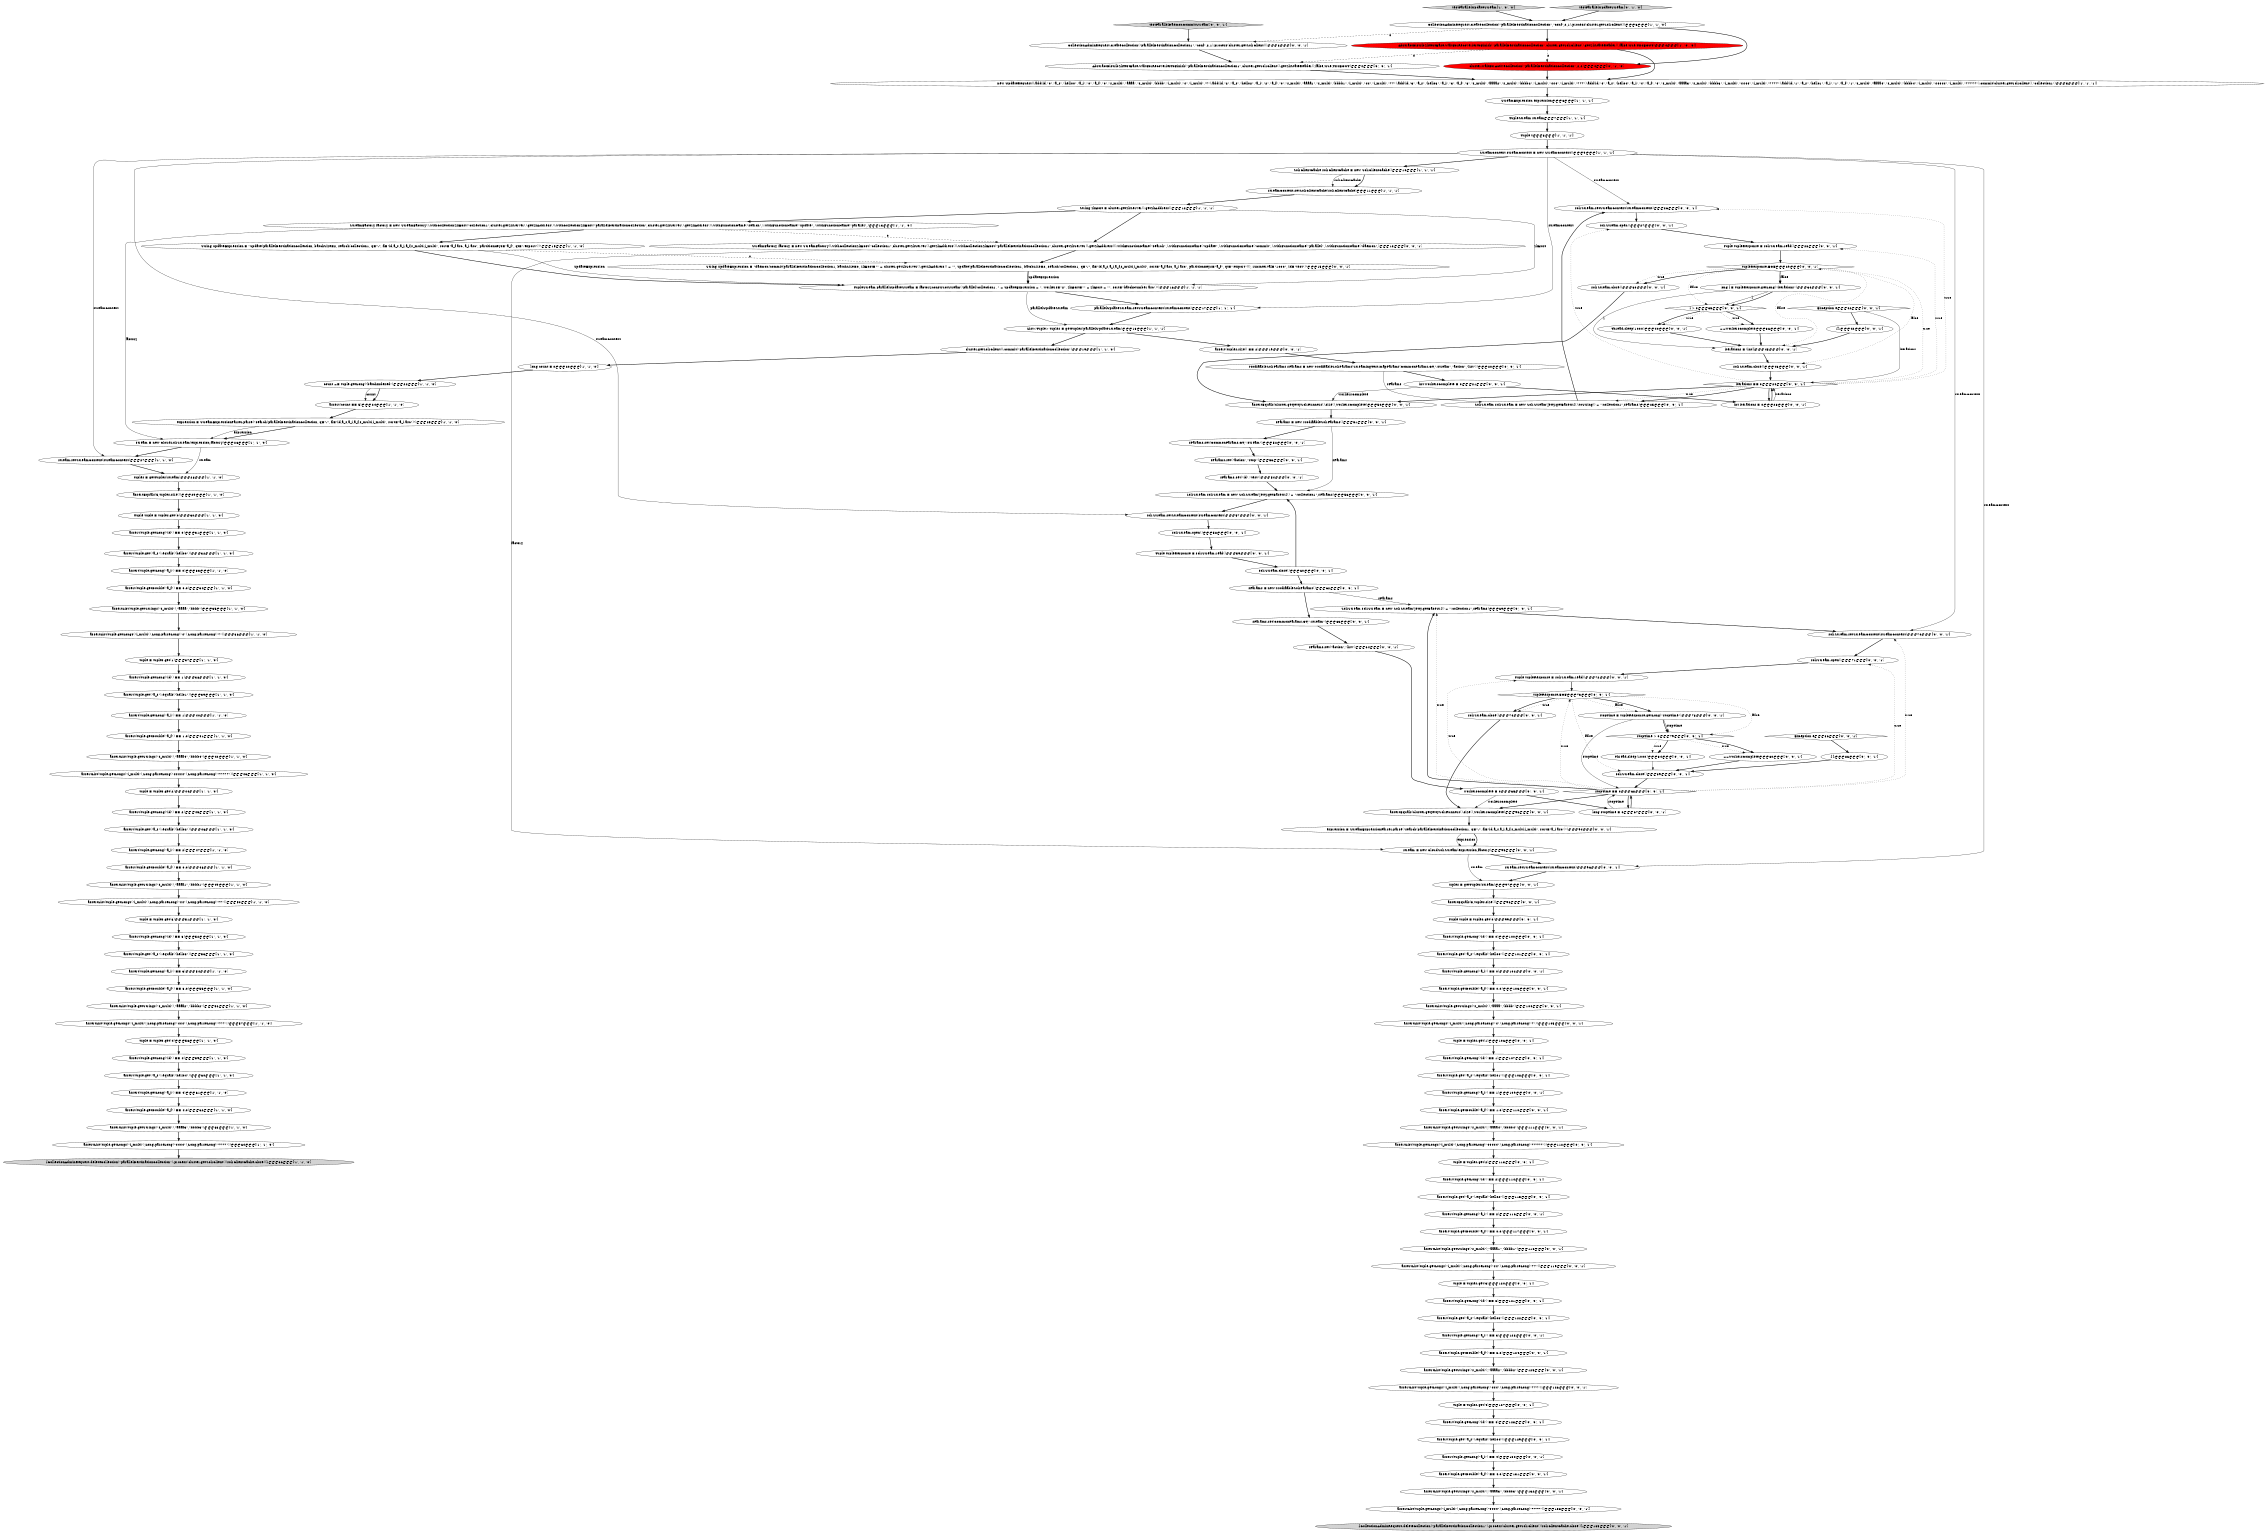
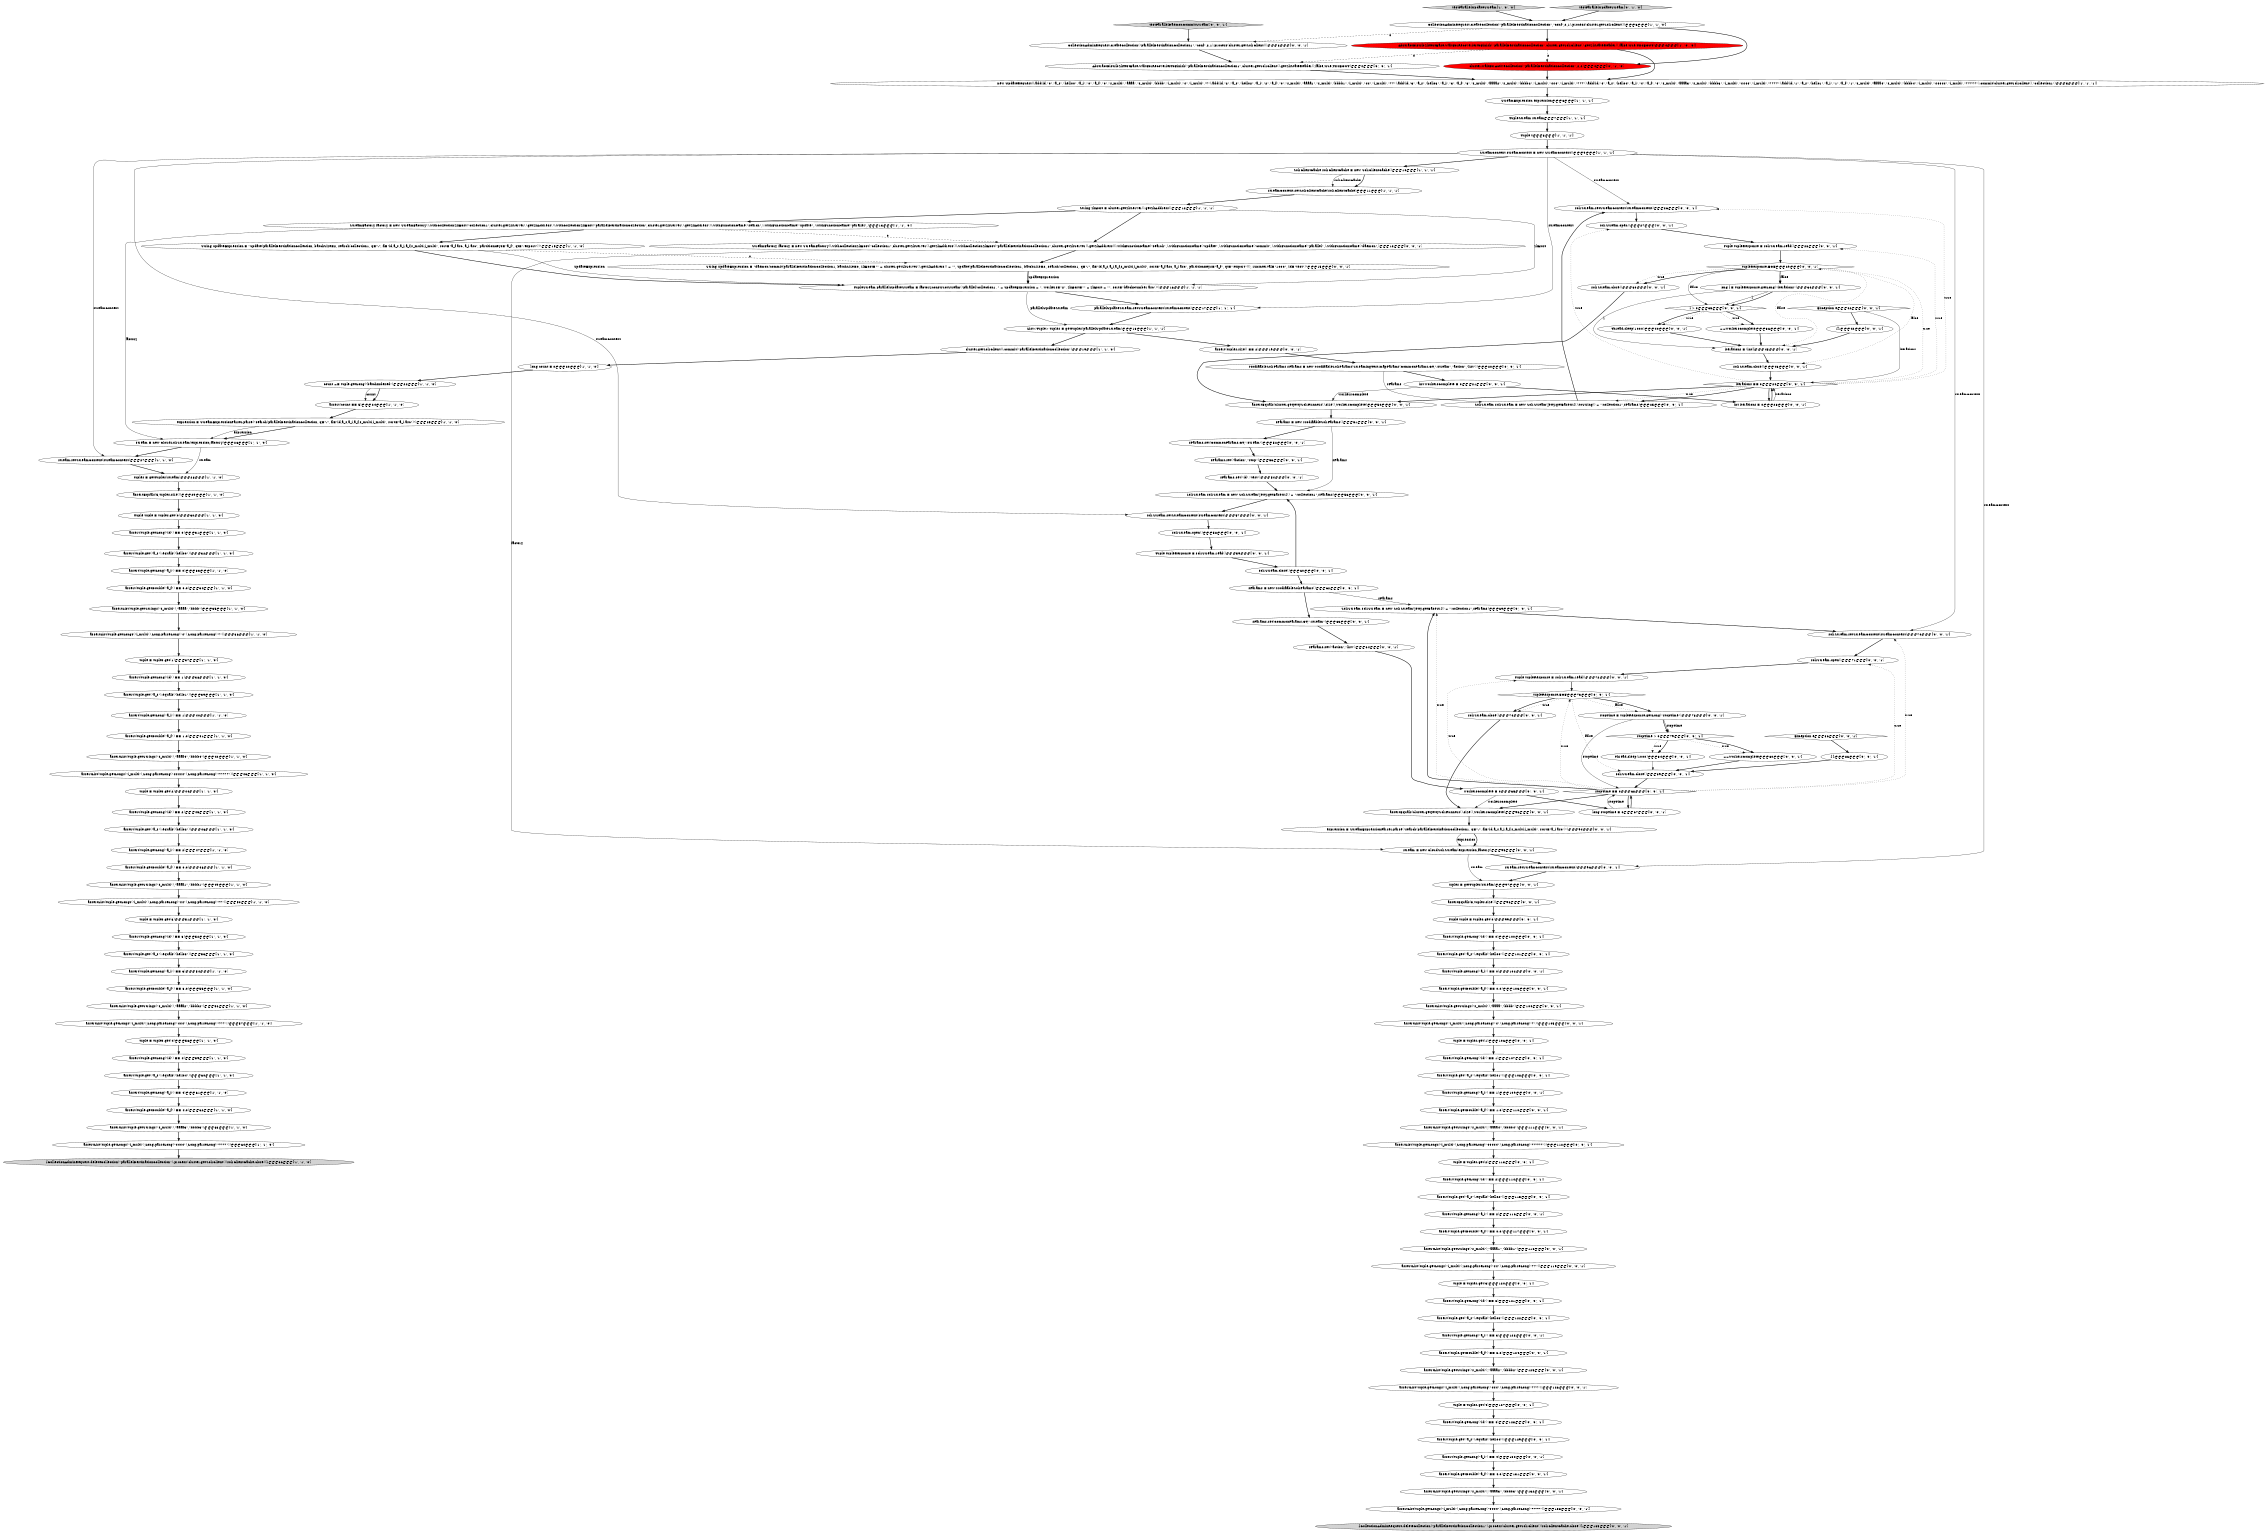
(1701, 277) -> (1701, 277)
(1712, 702) -> none
